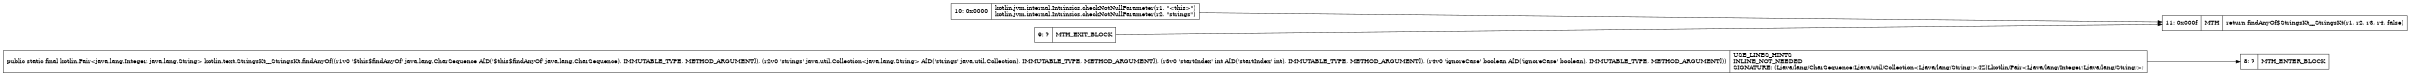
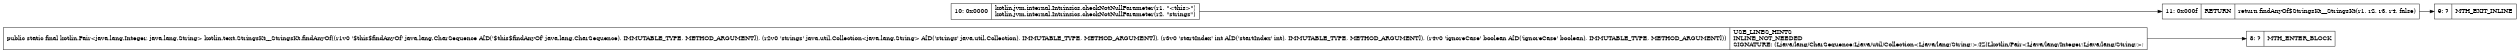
(2212, 23) -> (2218, 11)
(1637, 29) -> (2425, 11)
(1084, 35) -> (2484, 11)
